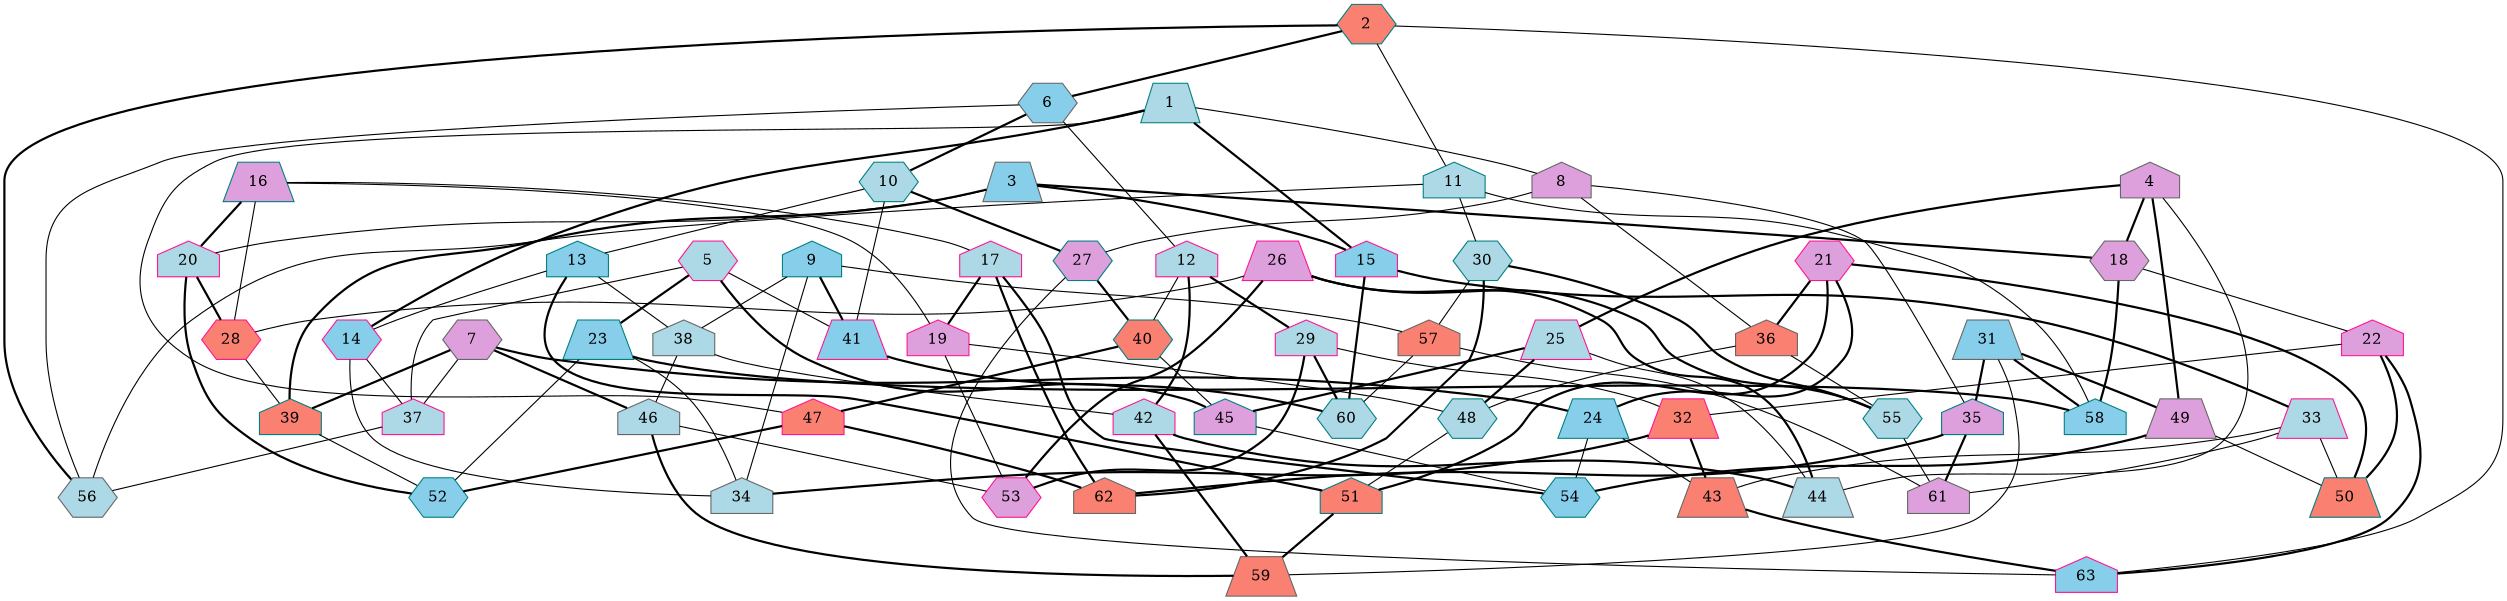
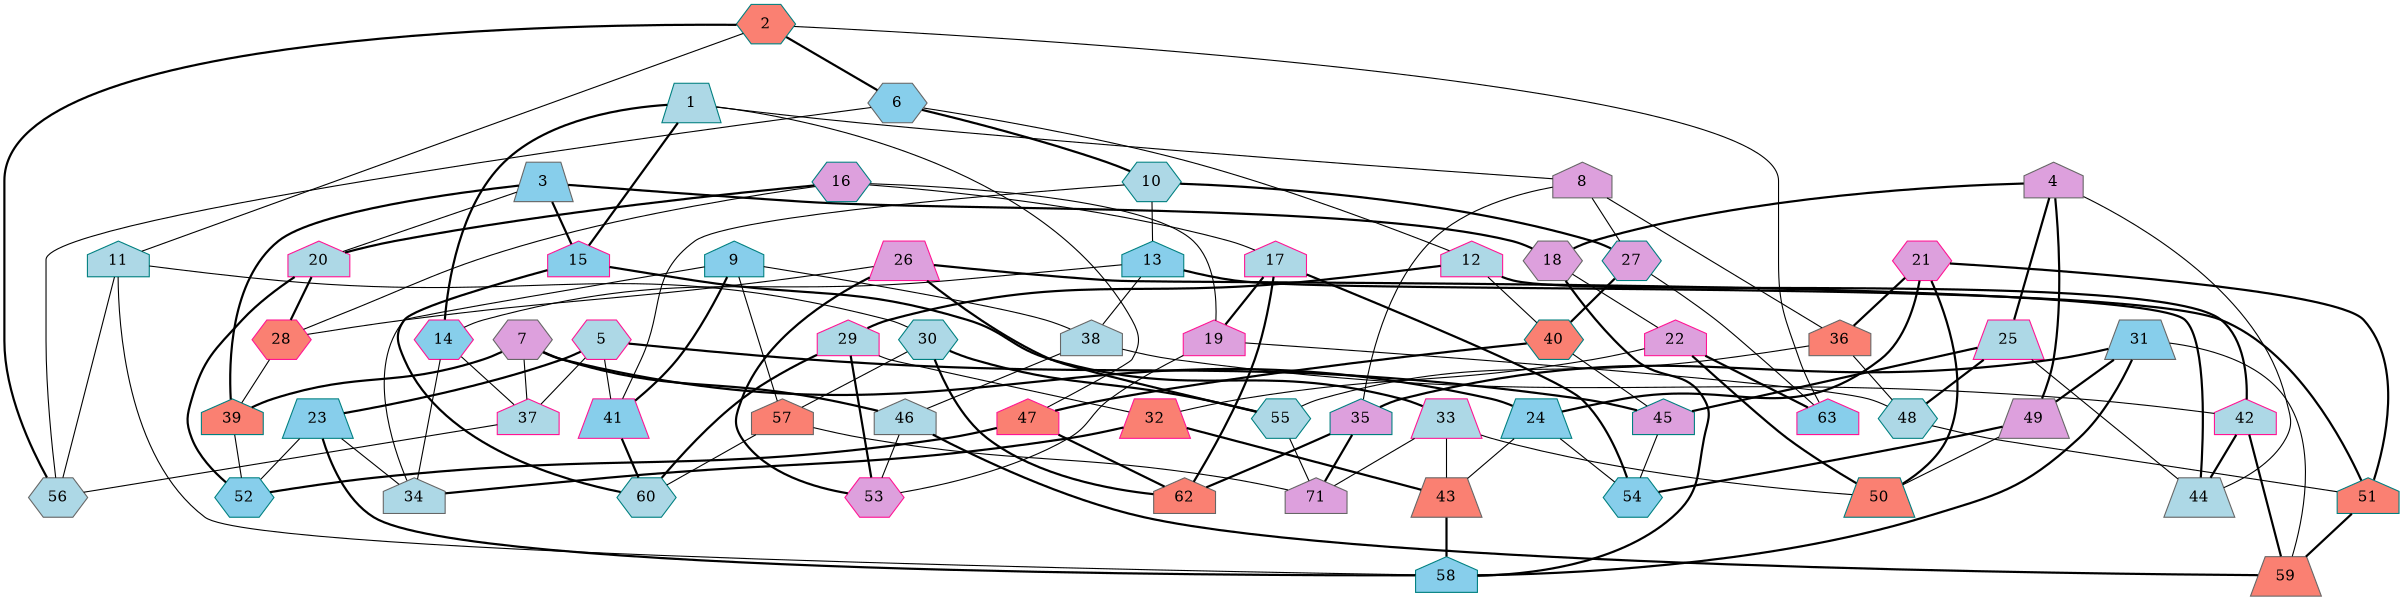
(259, 182) -> (842, 182)
(1939, 498) -> (1316, 498)
(1900, 544) -> (1447, 537)
